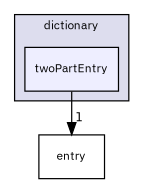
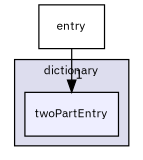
(72, 109) -> (72, 67)
